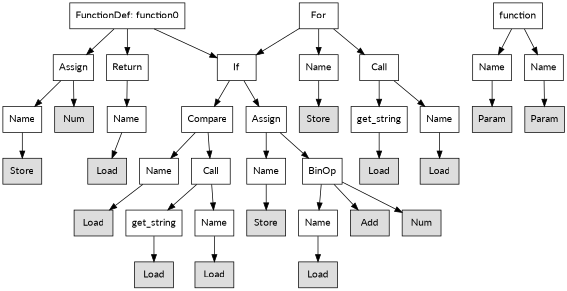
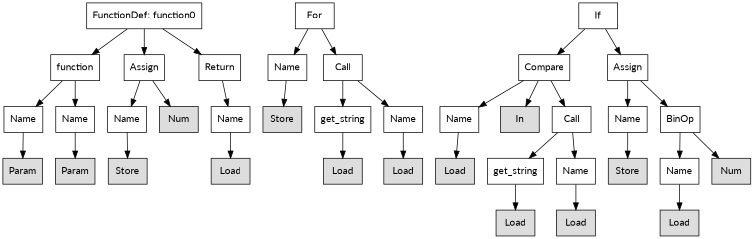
(281, 40) -> none
(182, 42) -> (113, 40)
none -> (520, 119)
(370, 223) -> none
